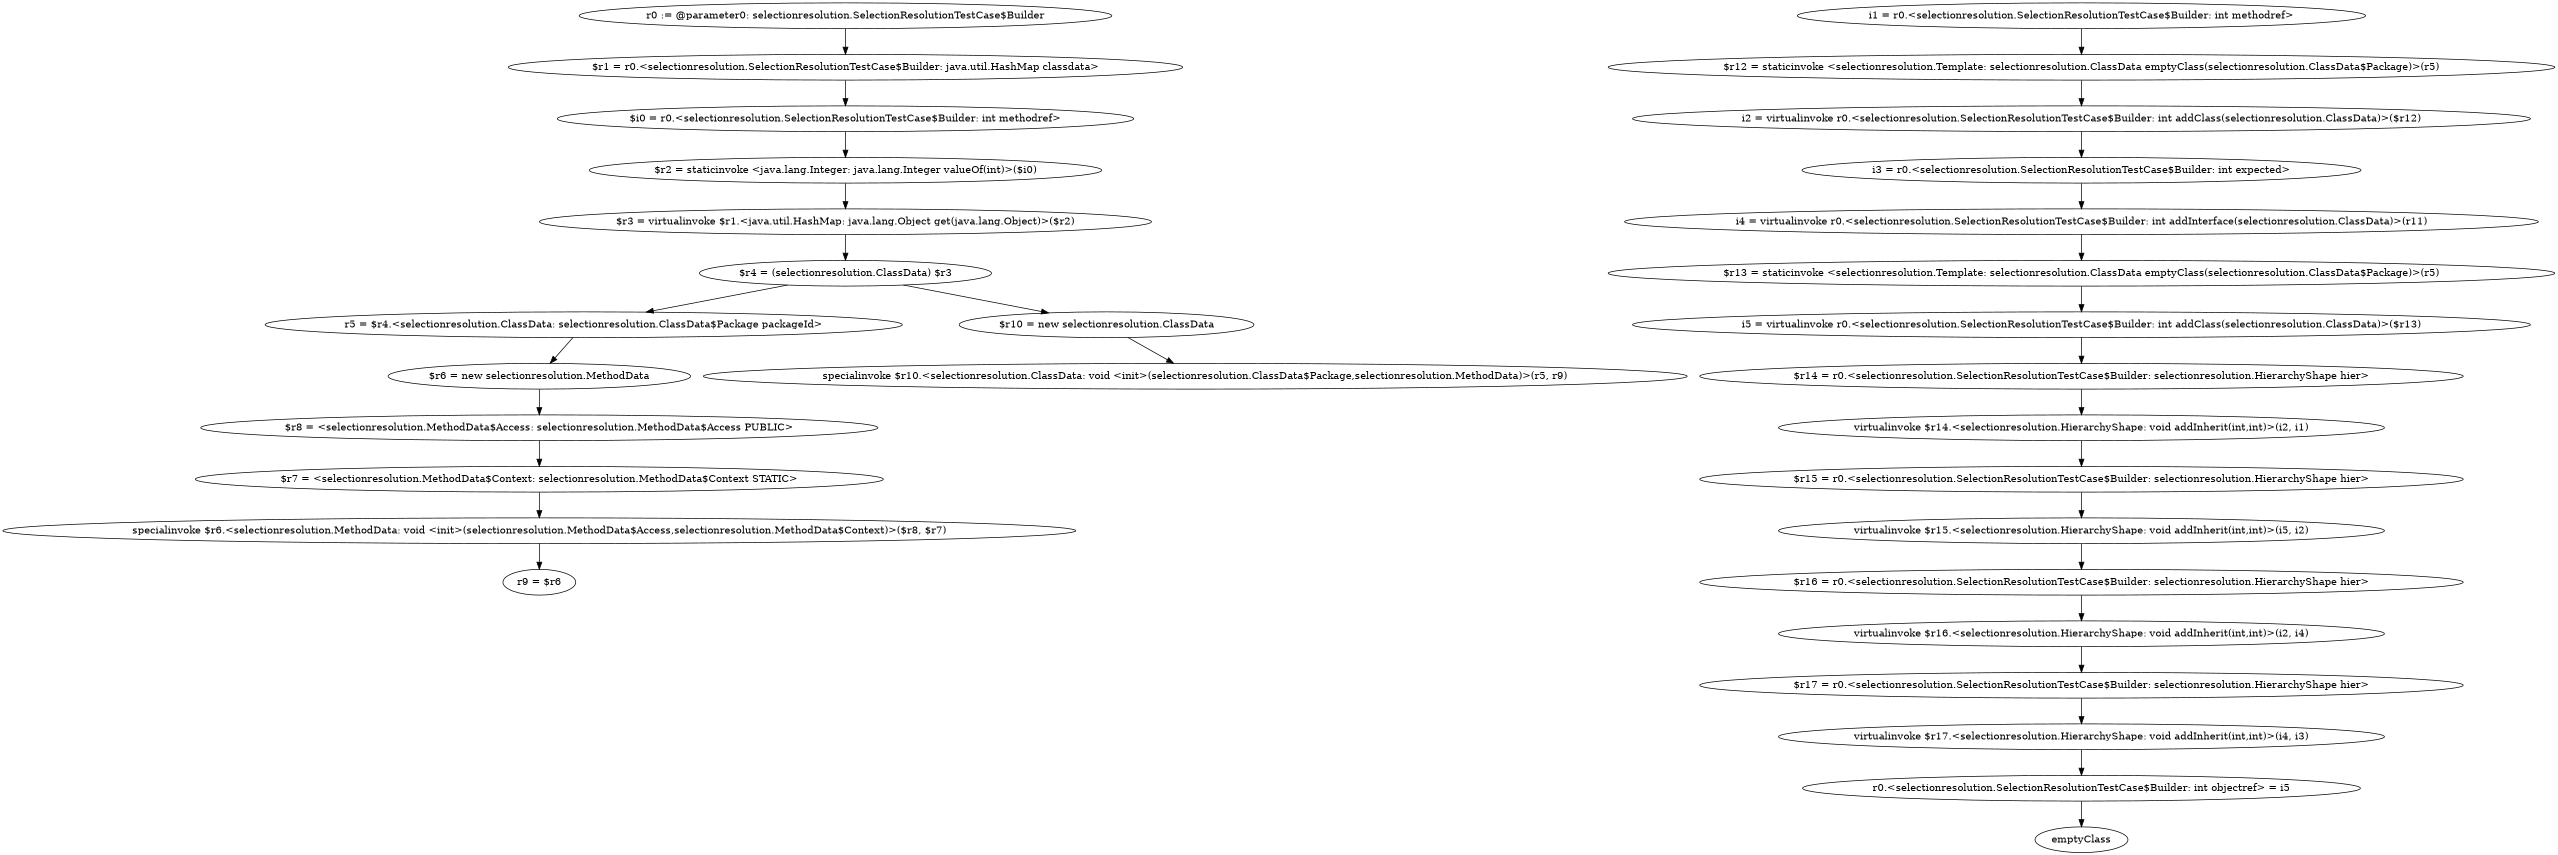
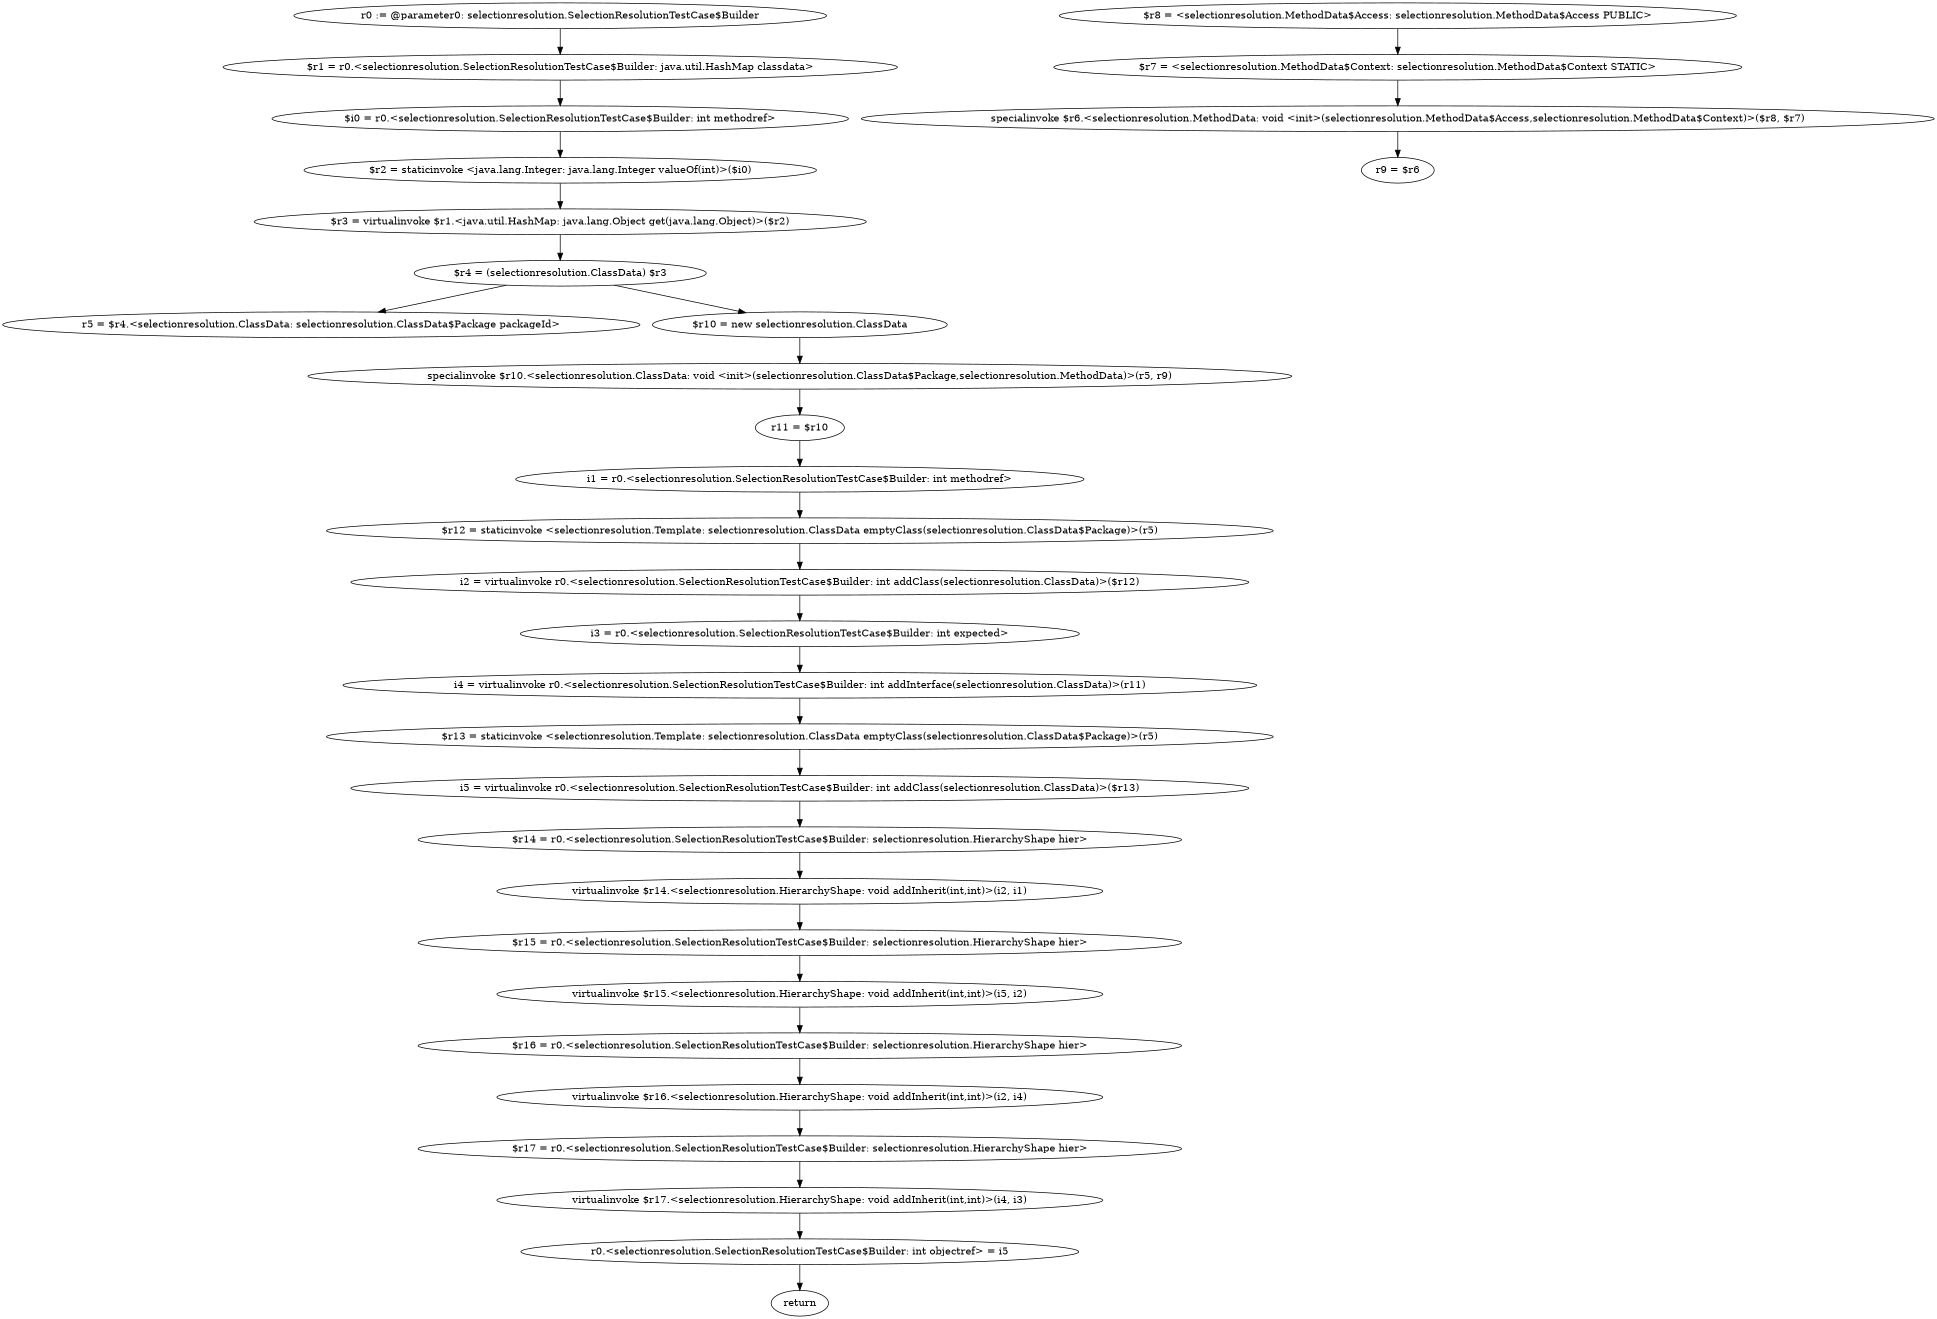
(539, 376) -> none
none -> (800, 428)
(2081, 840) -> (800, 1303)
